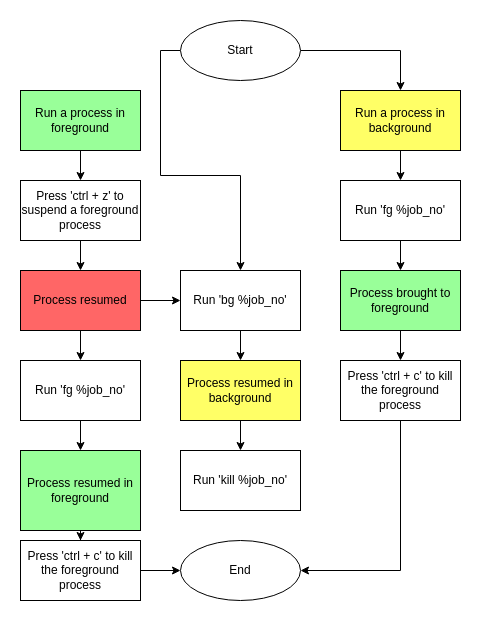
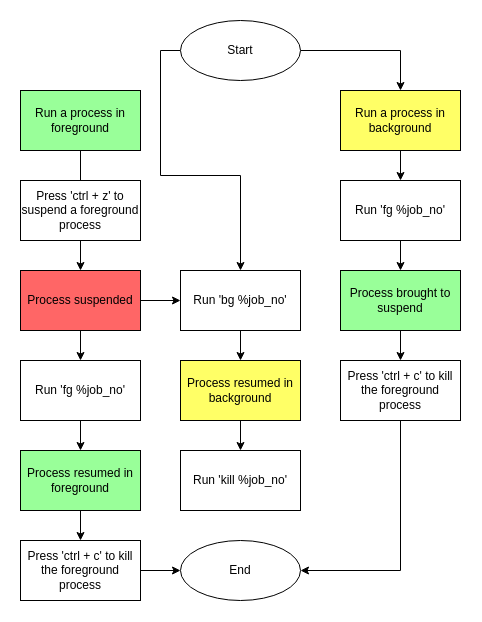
(81, 172) -> (81, 175)
(81, 301) -> (81, 301)
(401, 301) -> (401, 301)
(81, 491) -> (81, 481)
